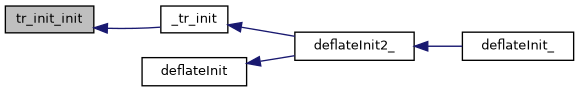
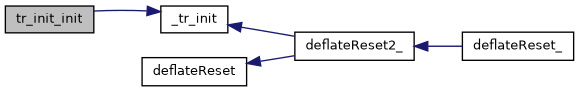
(134, 28) -> (120, 10)
(355, 46) -> (355, 46)
(518, 46) -> (518, 46)
(194, 72) -> (194, 72)
